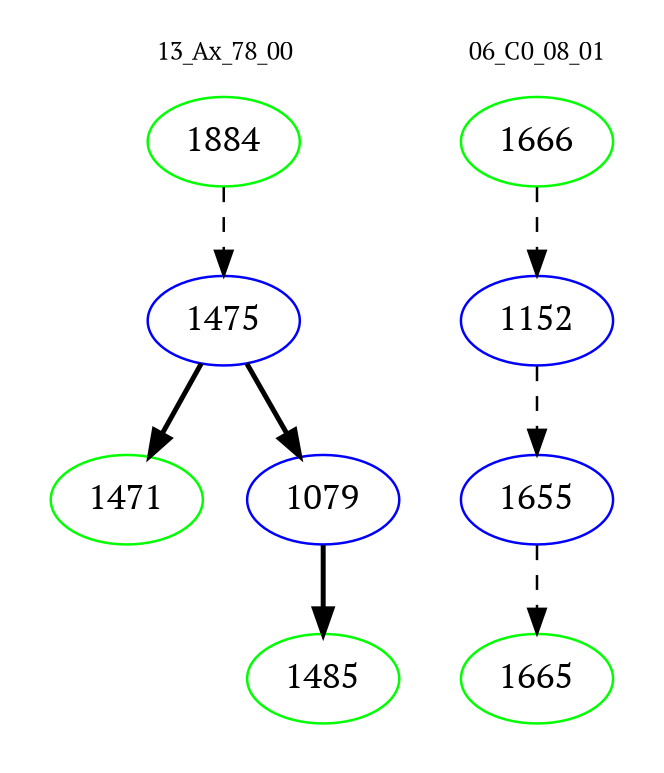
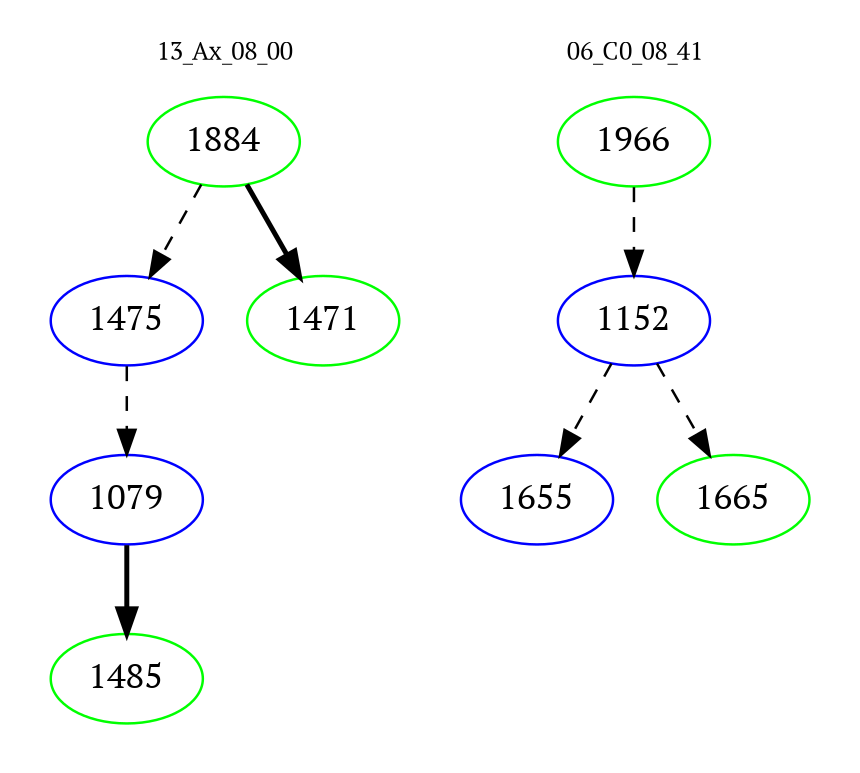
(225, 53) -> (225, 53)
(537, 53) -> (635, 53)
(537, 142) -> (634, 142)
(182, 399) -> (267, 220)
(267, 399) -> (127, 398)
(537, 577) -> (677, 399)
